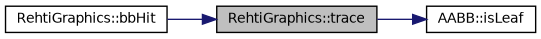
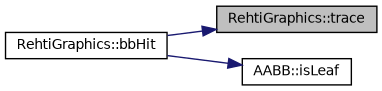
(395, 19) -> (198, 59)
